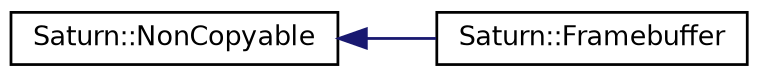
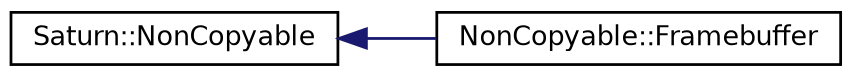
(592, 38) -> (639, 38)
